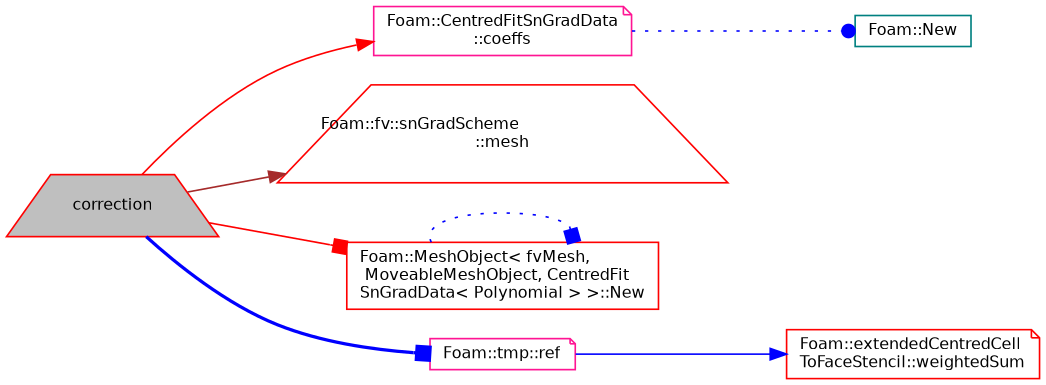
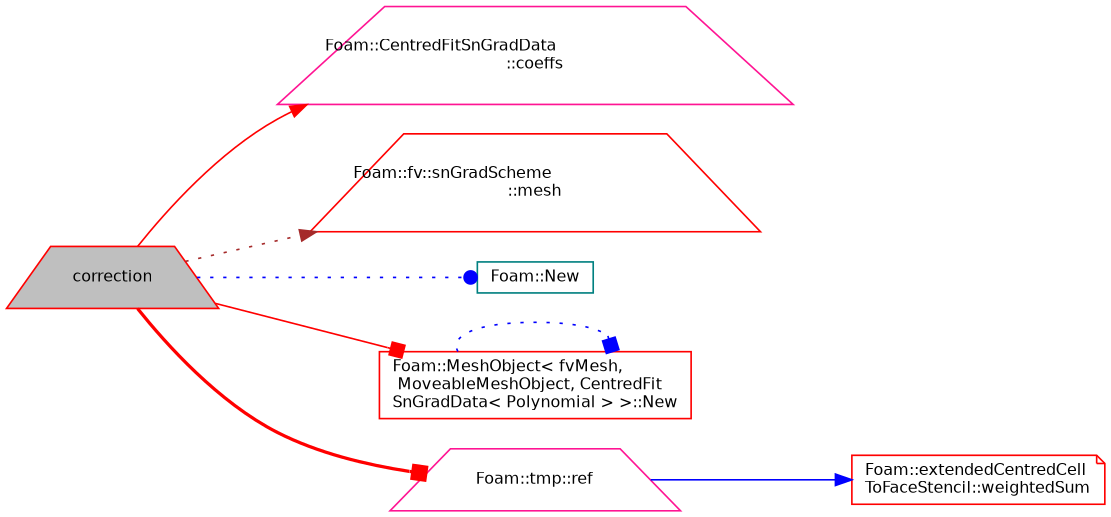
(503, 31) -> (535, 55)
(737, 31) -> (331, 277)
(228, 184) -> (243, 248)
(269, 321) -> (256, 420)
(503, 354) -> (535, 480)
